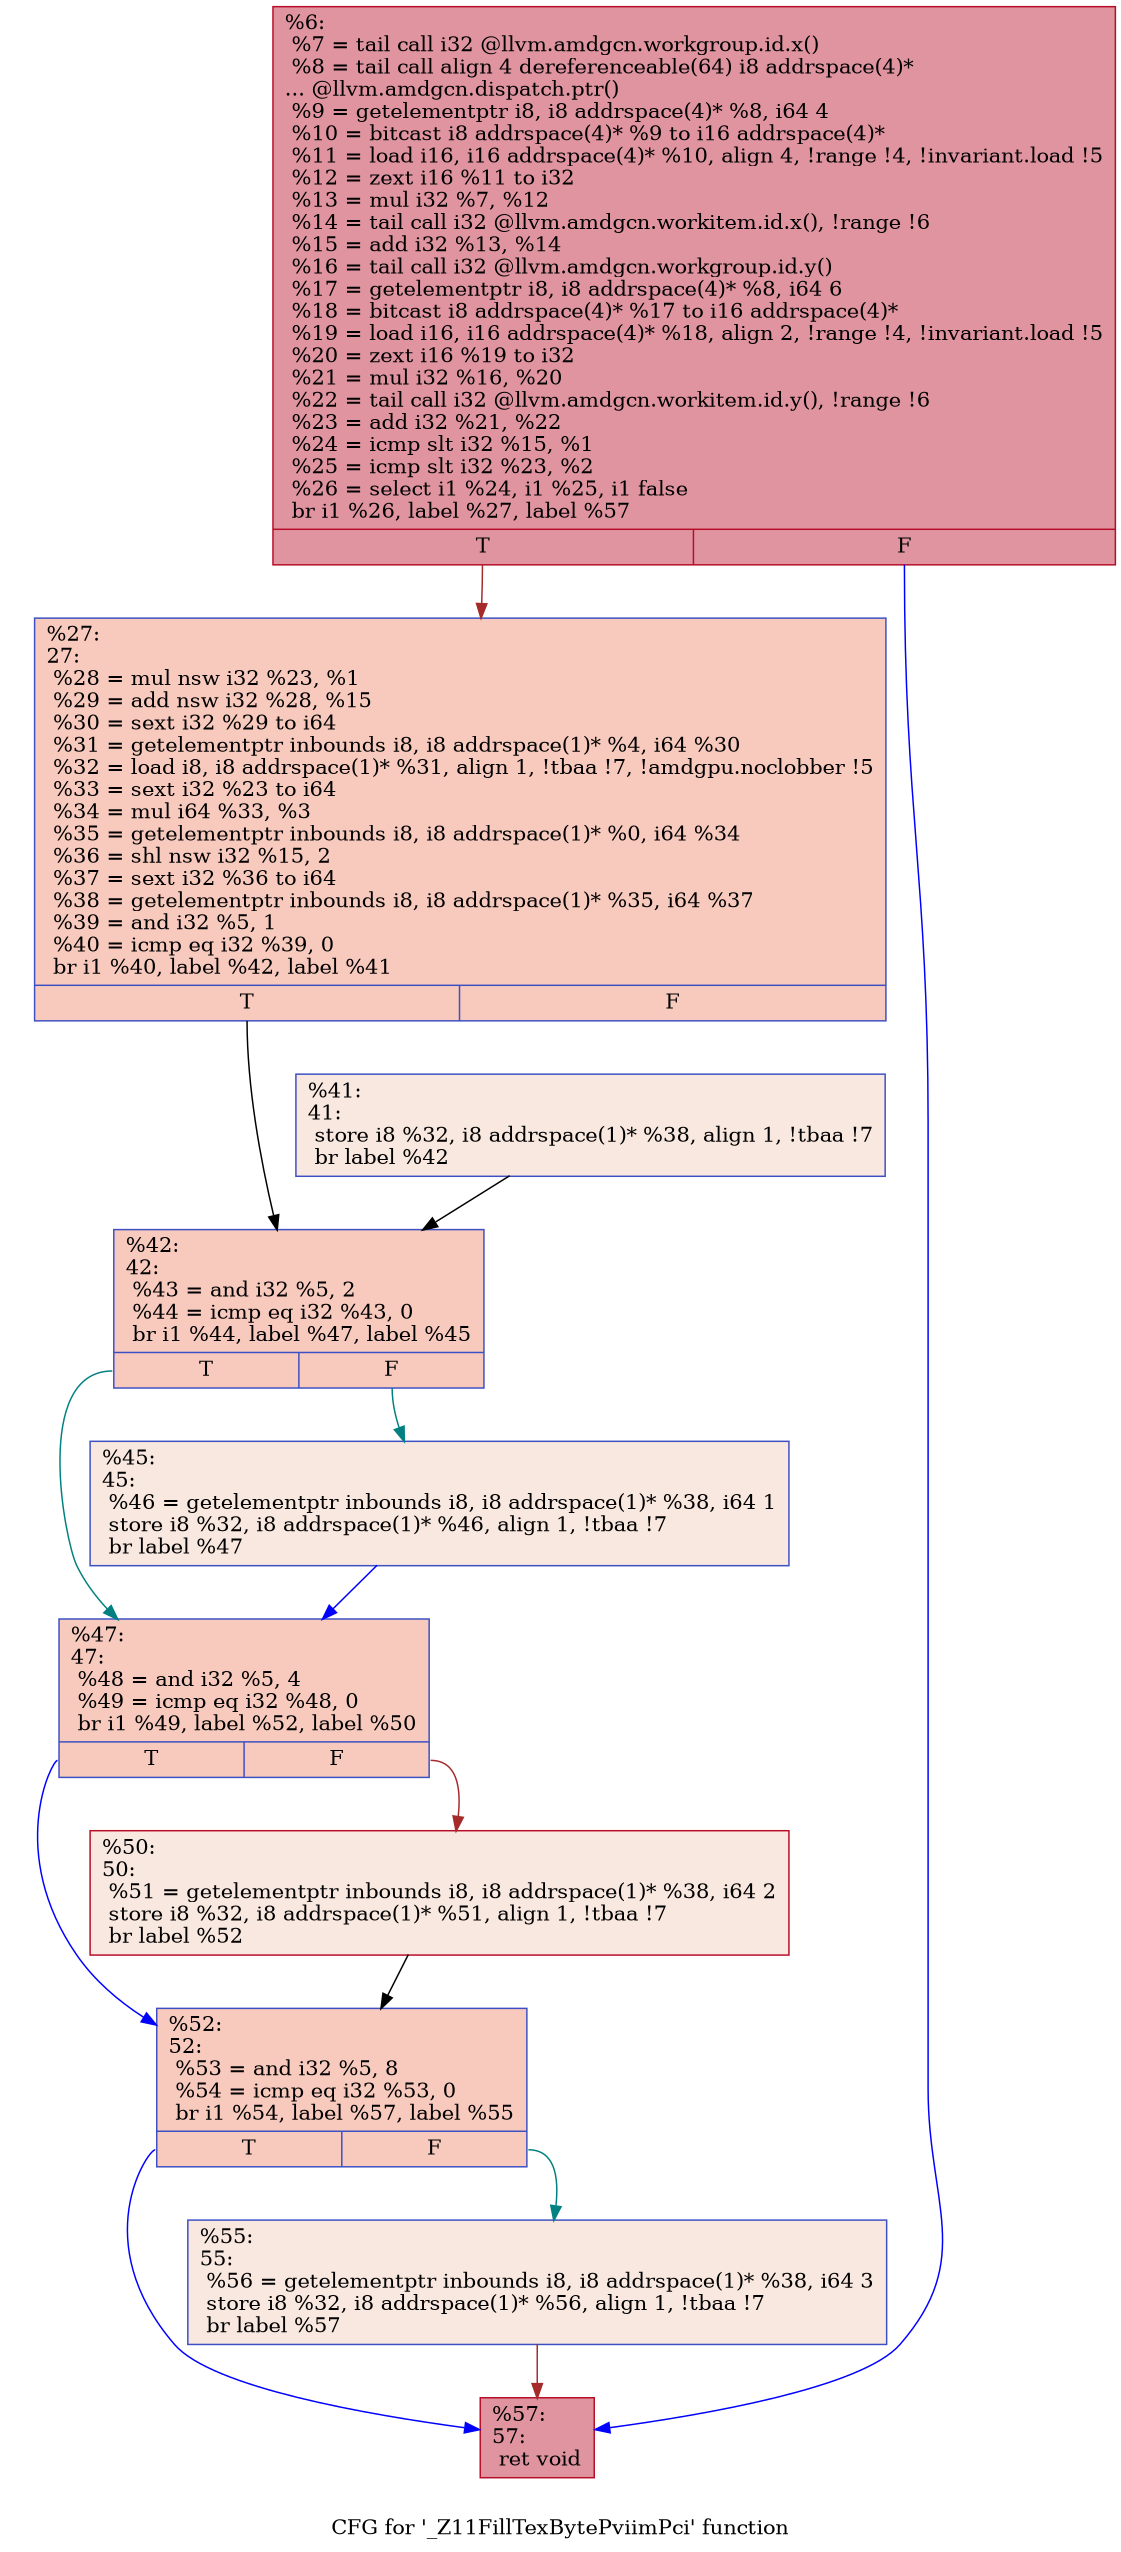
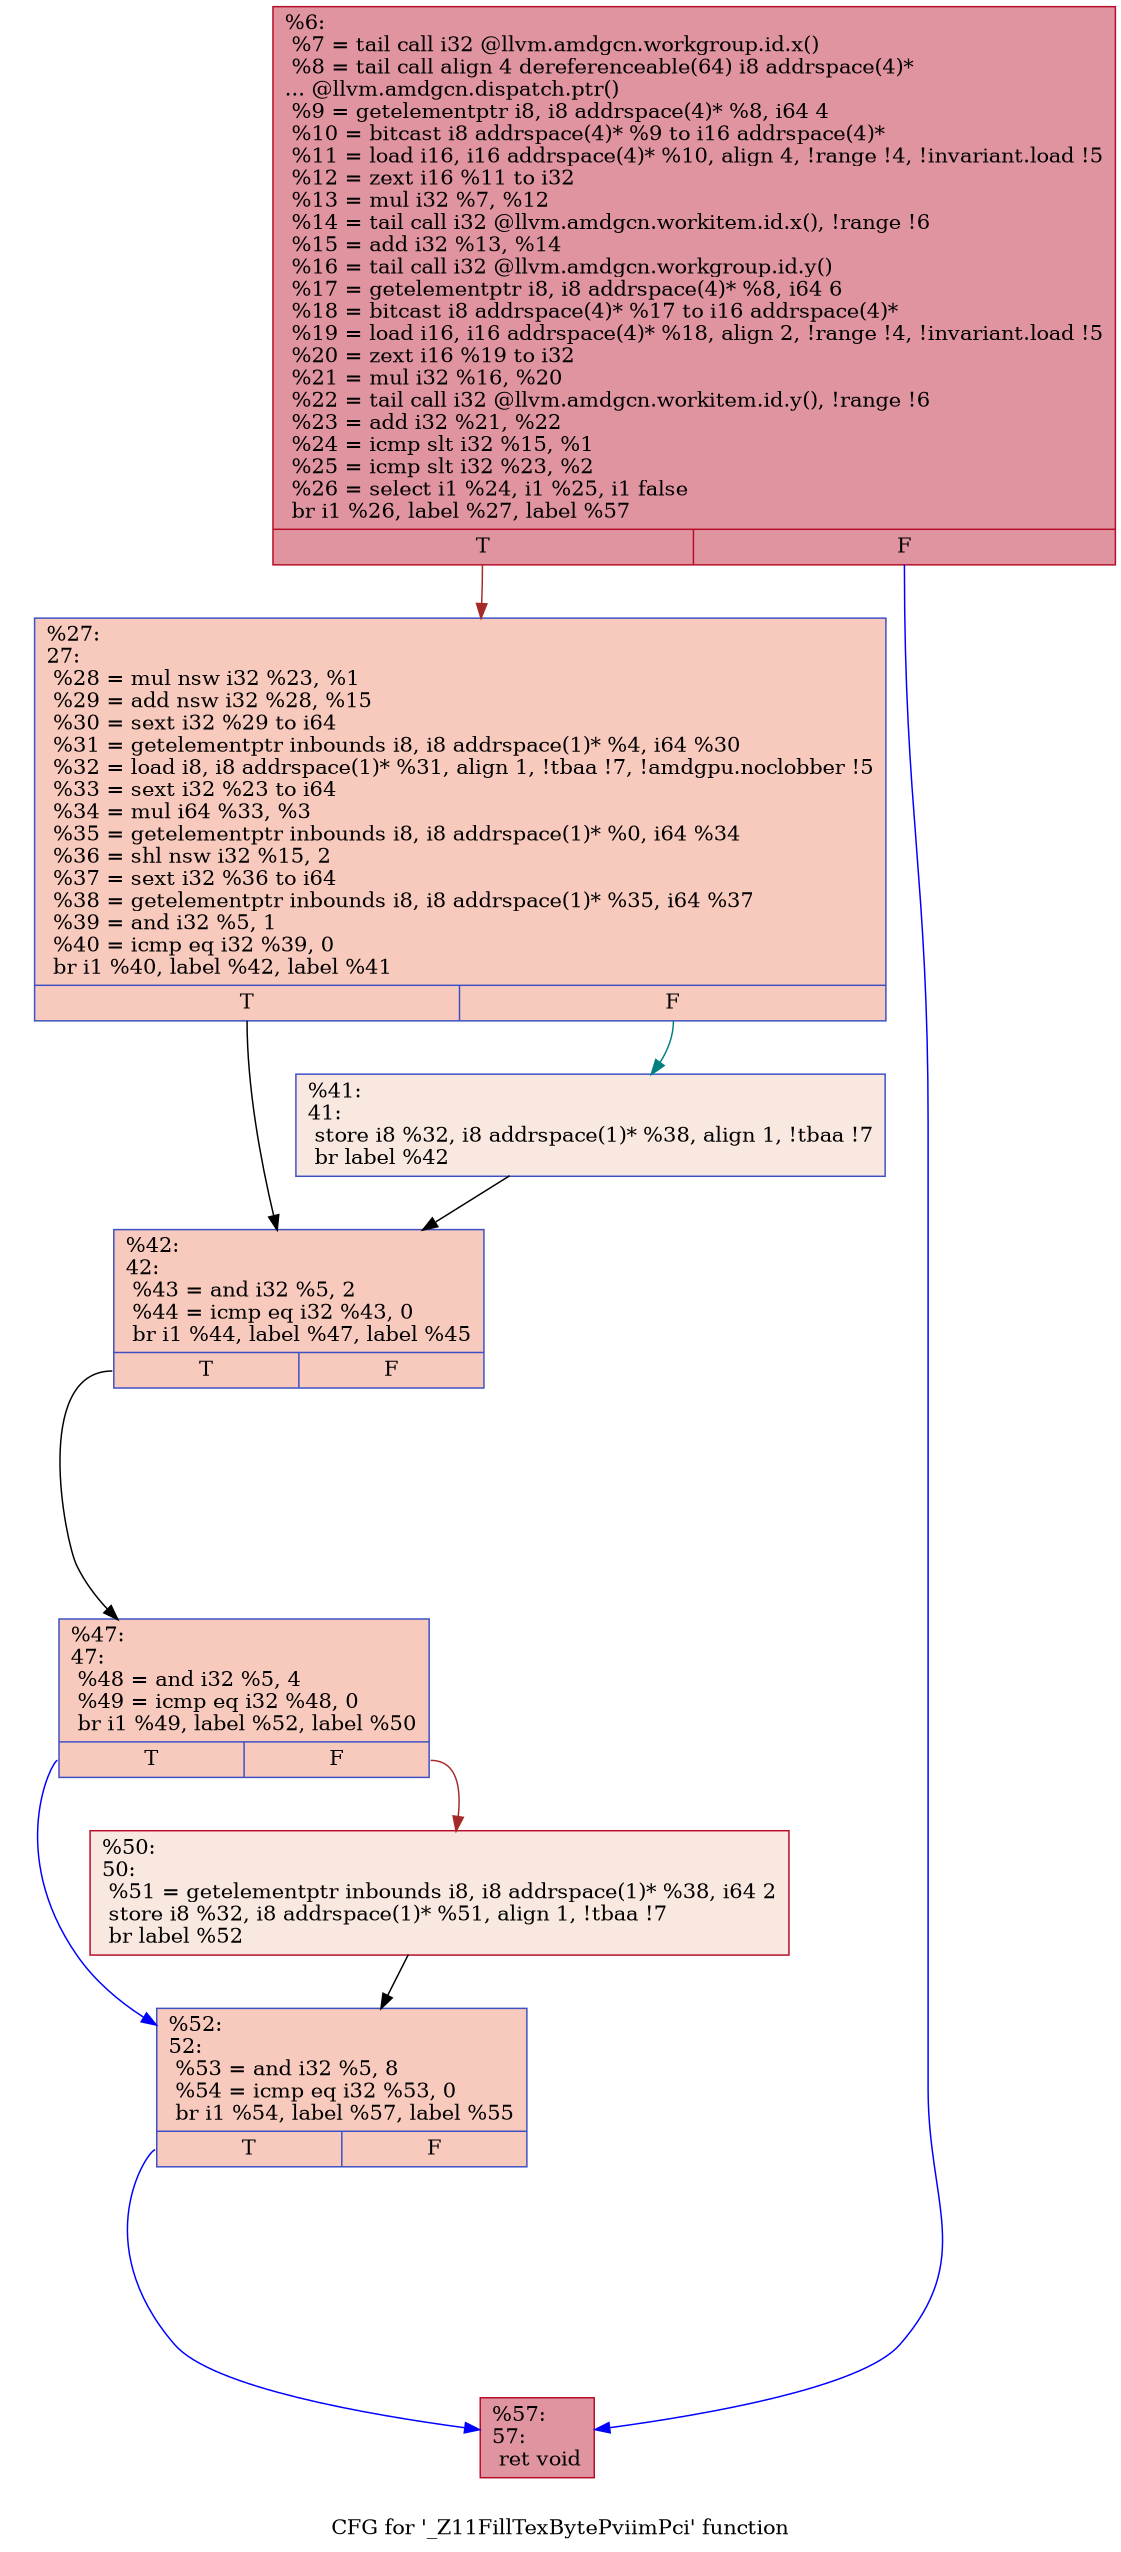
none -> (670, 1043)
(61, 1483) -> (61, 1483)
(440, 1504) -> none
(537, 2282) -> none
